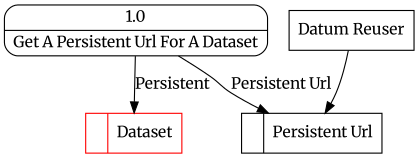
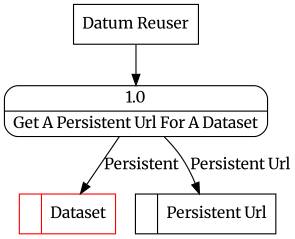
(342, 78) -> (136, 59)
